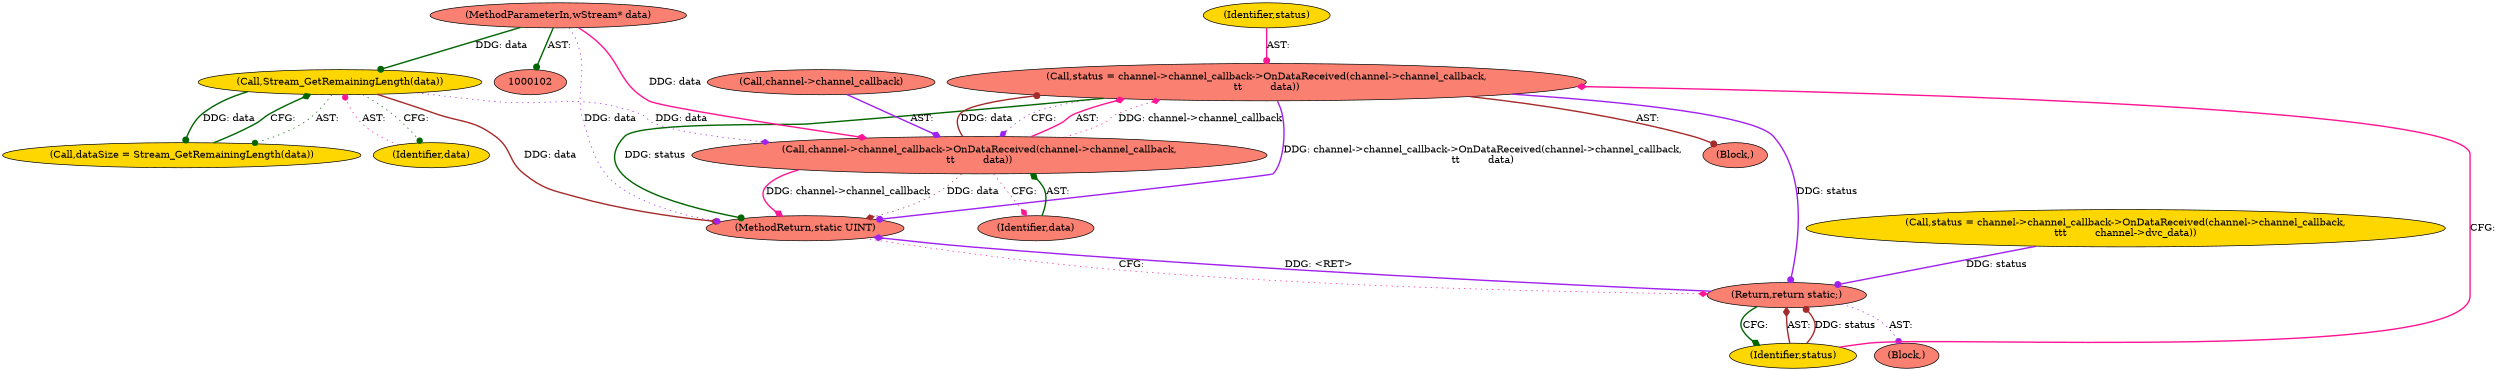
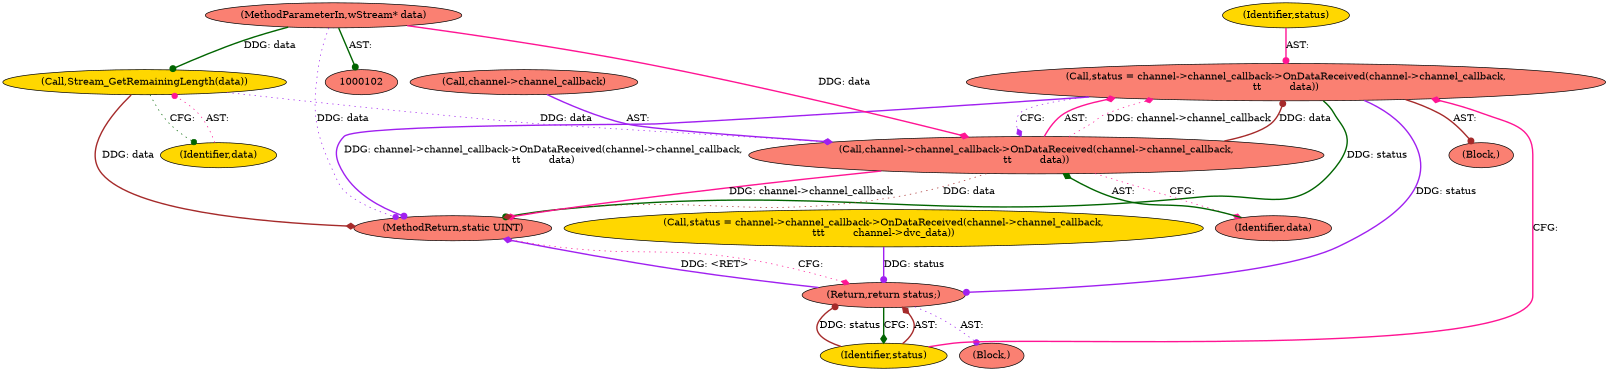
(182, 155) -> none
(1787, 295) -> (884, 295)
